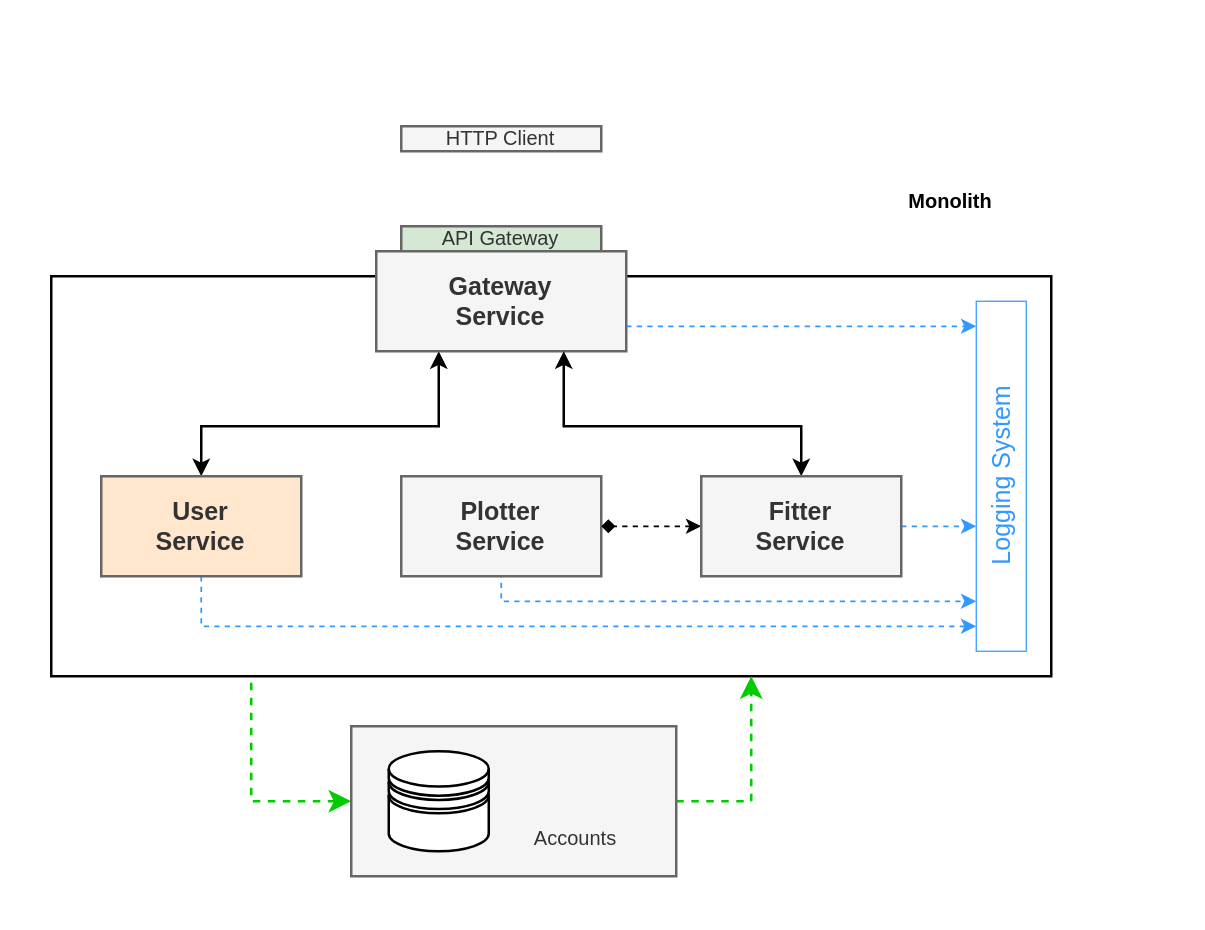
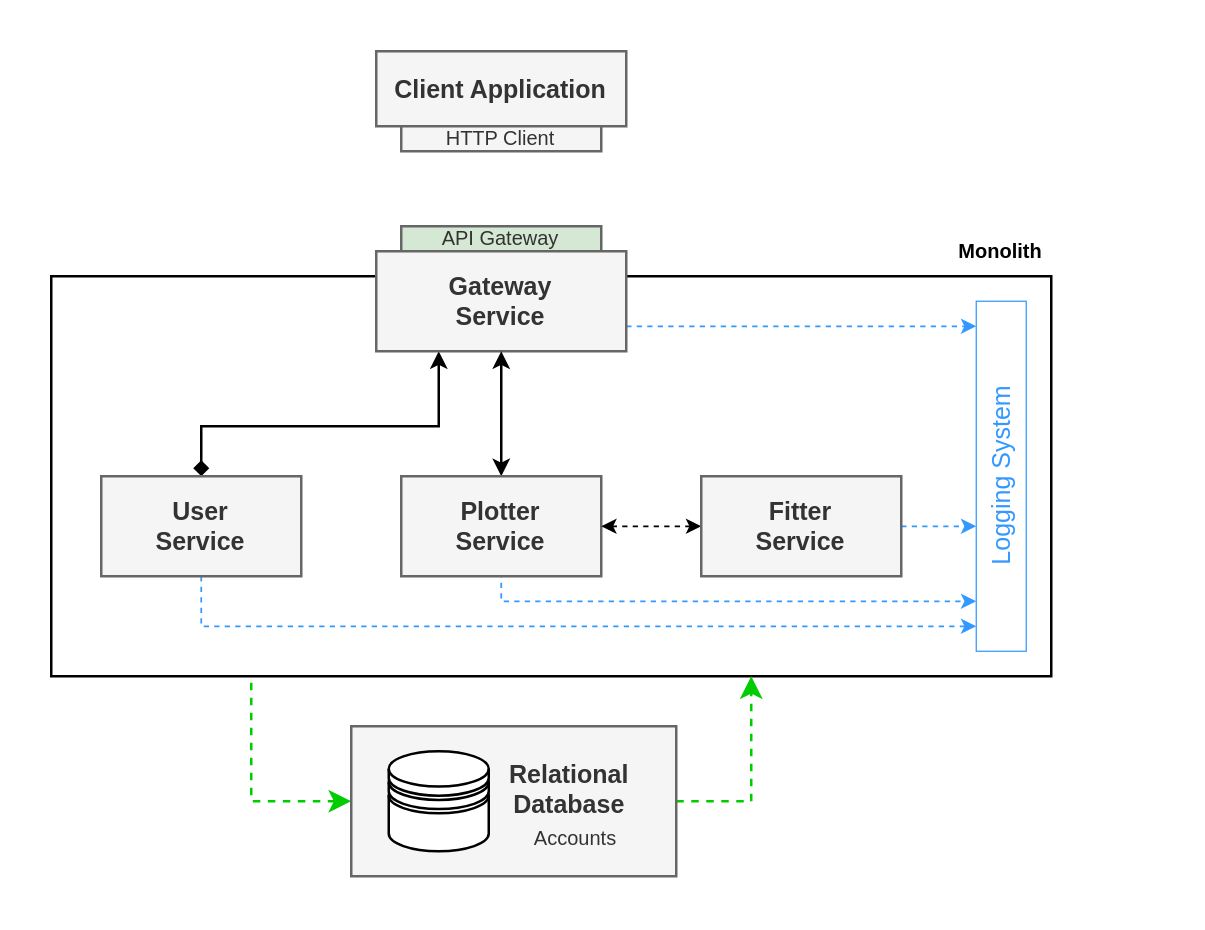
none -> (501, 89)
(951, 201) -> (1001, 251)
none -> (501, 414)
(670, 426) -> none
(201, 461) -> (201, 460)
(201, 526) -> (201, 526)
(615, 526) -> (614, 526)
none -> (570, 789)
